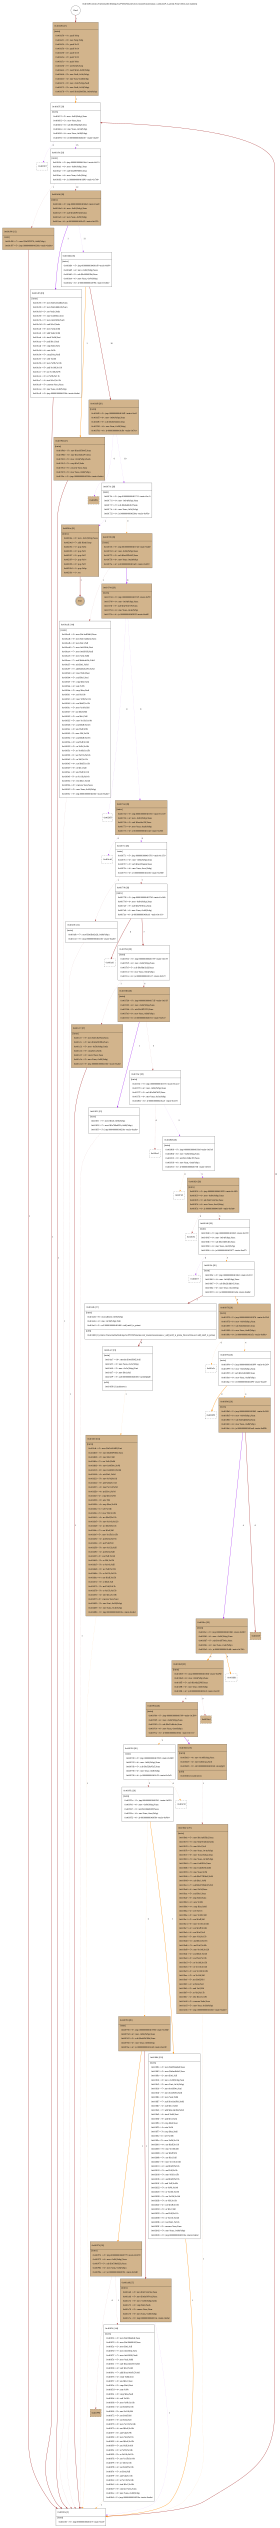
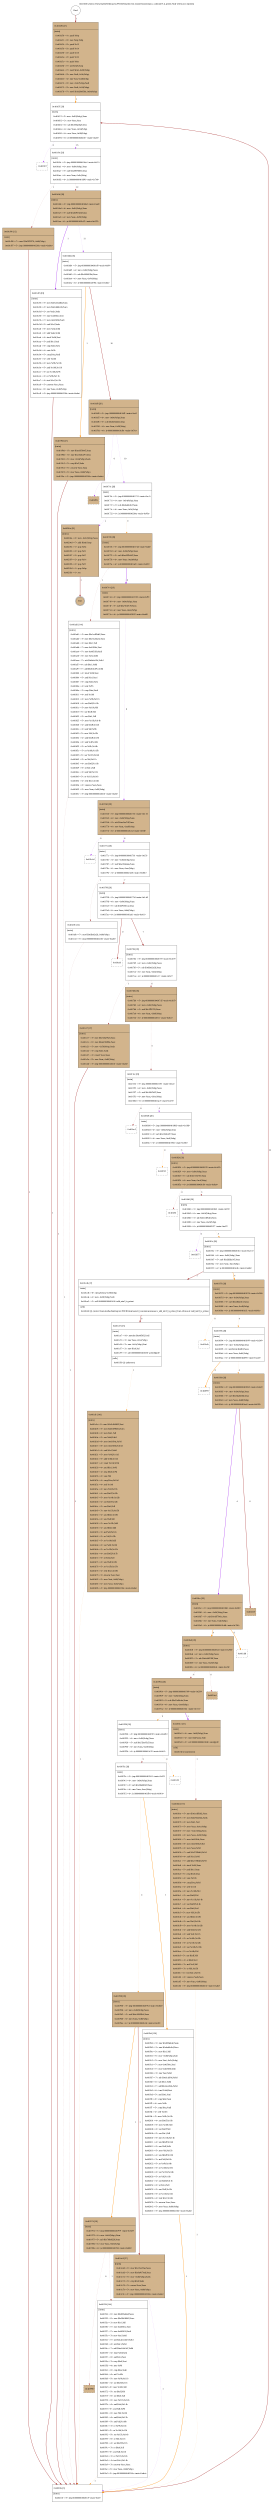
(107, 818) -> none
(114, 1121) -> none
